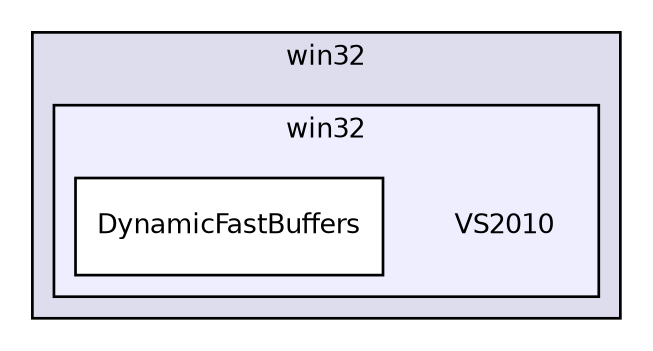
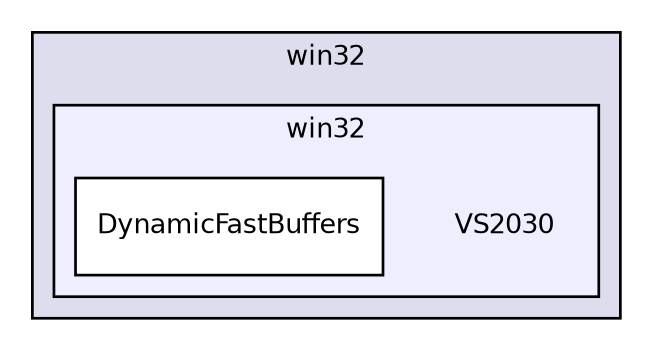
(504, 227) -> (504, 227)
